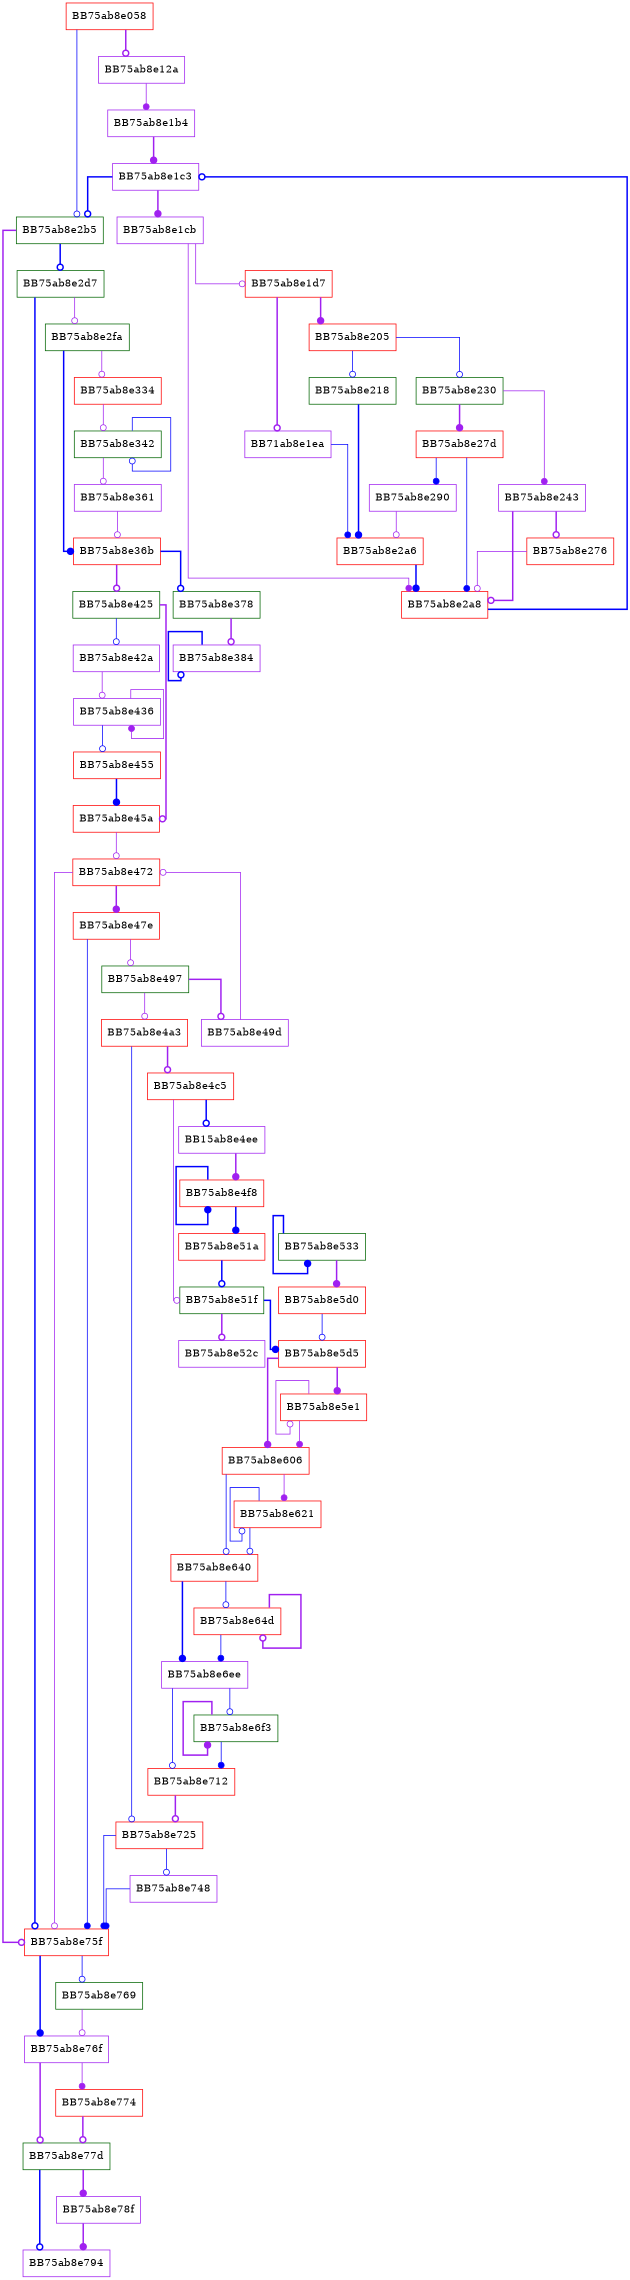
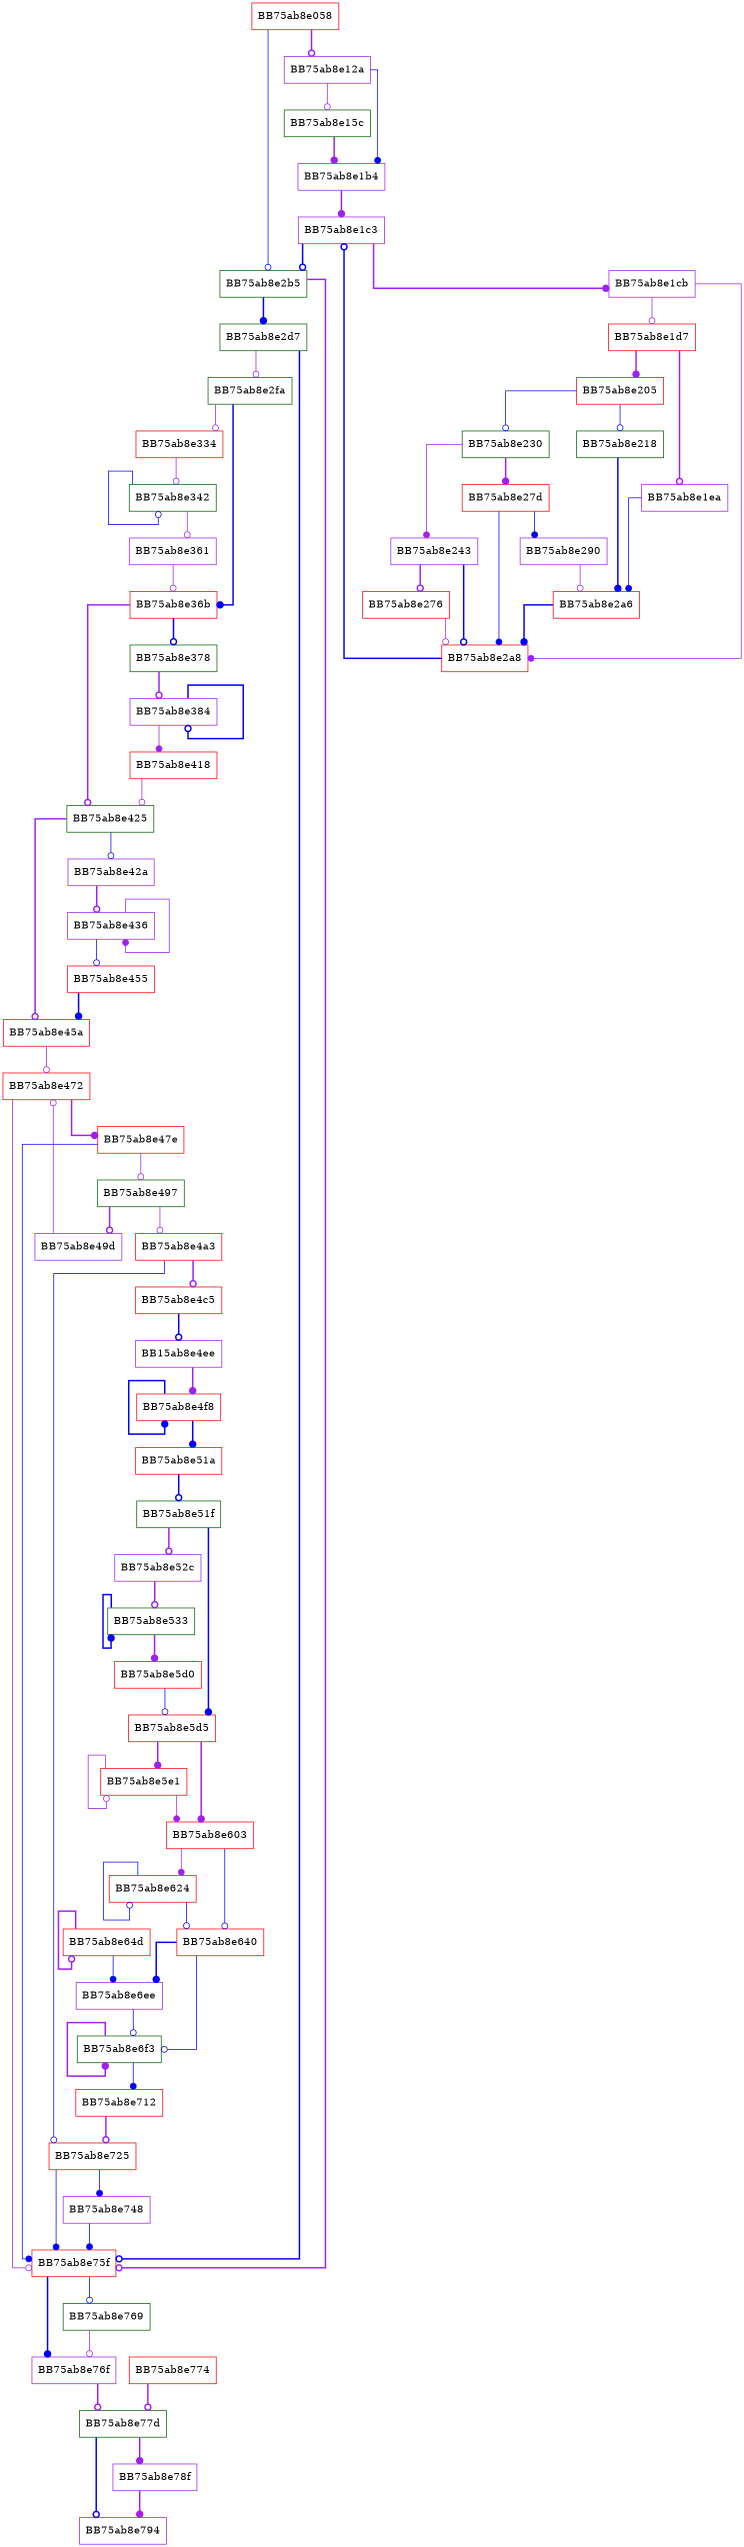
(146, 94) -> (378, 110)
none -> (327, 123)
(60, 254) -> (263, 308)
(288, 444) -> (685, 498)
(513, 565) -> (464, 602)
(102, 682) -> (97, 896)
none -> (174, 765)
(174, 1231) -> none
(266, 1461) -> (210, 1835)
(278, 1514) -> (153, 1889)
none -> (155, 1592)
(226, 1592) -> (197, 2017)
(172, 1725) -> none
(166, 1859) -> (100, 2180)
(82, 2073) -> none
